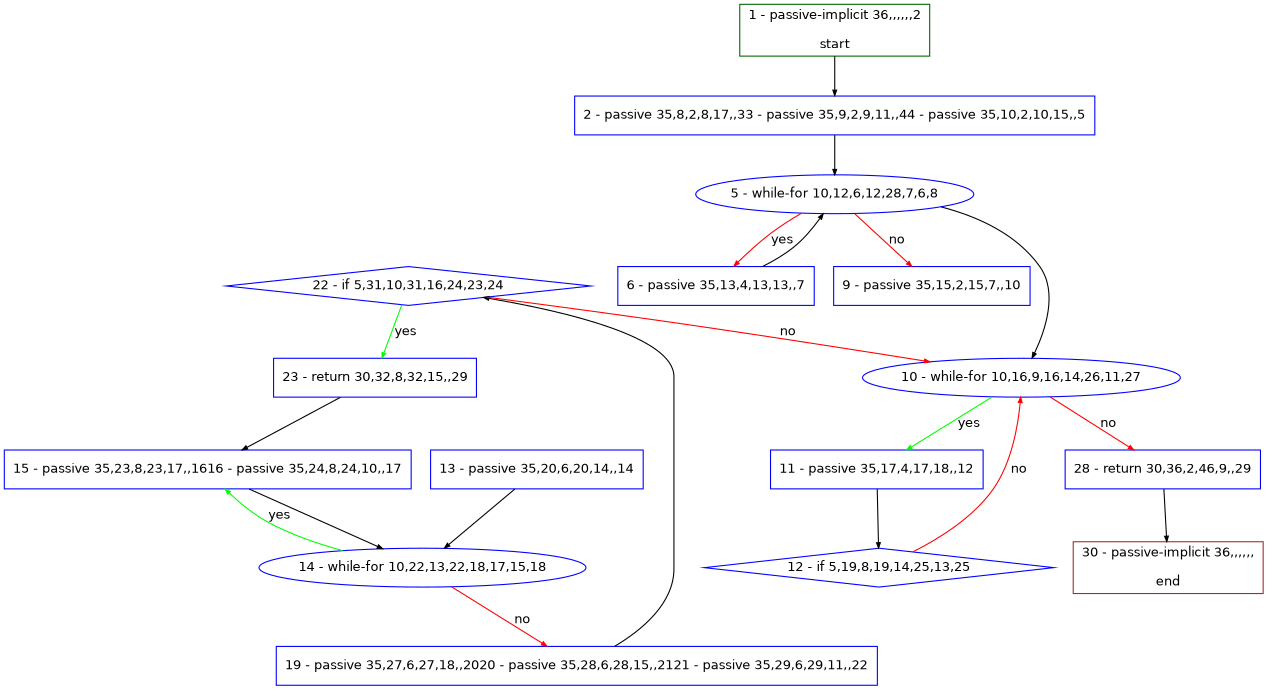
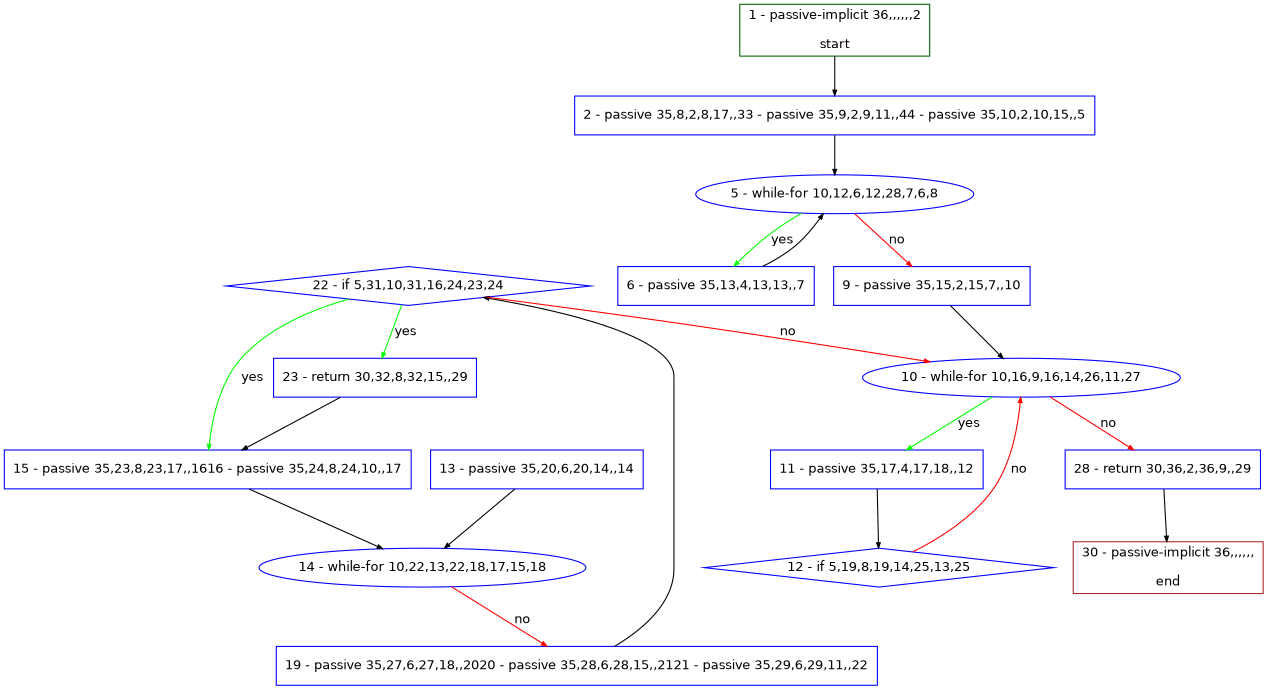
(768, 235) -> (768, 235)
(1031, 256) -> (975, 330)
(1163, 469) -> (1163, 469)
(282, 529) -> (252, 347)
